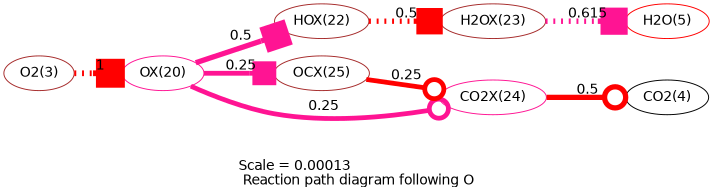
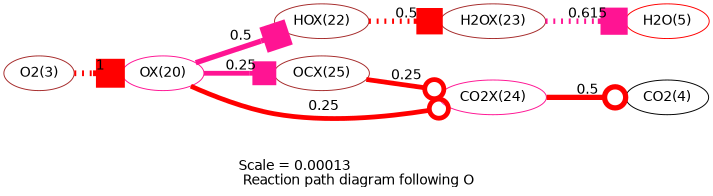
(308, 118) -> (308, 118)
